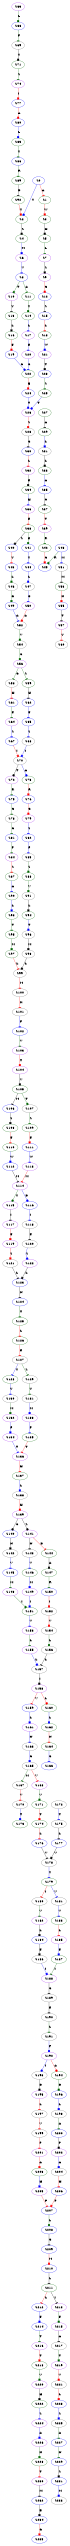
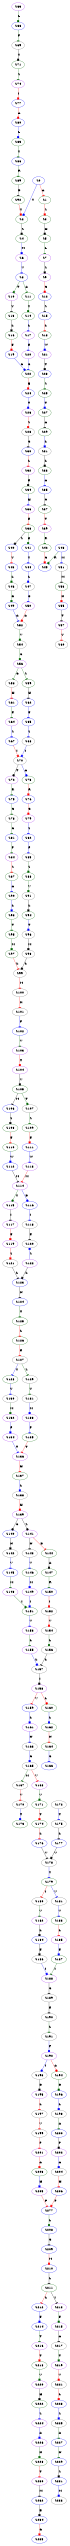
(46, 210) -> (46, 210)
(37, 402) -> (45, 402)
(26, 1253) -> (30, 1255)
(49, 2211) -> (49, 2211)
